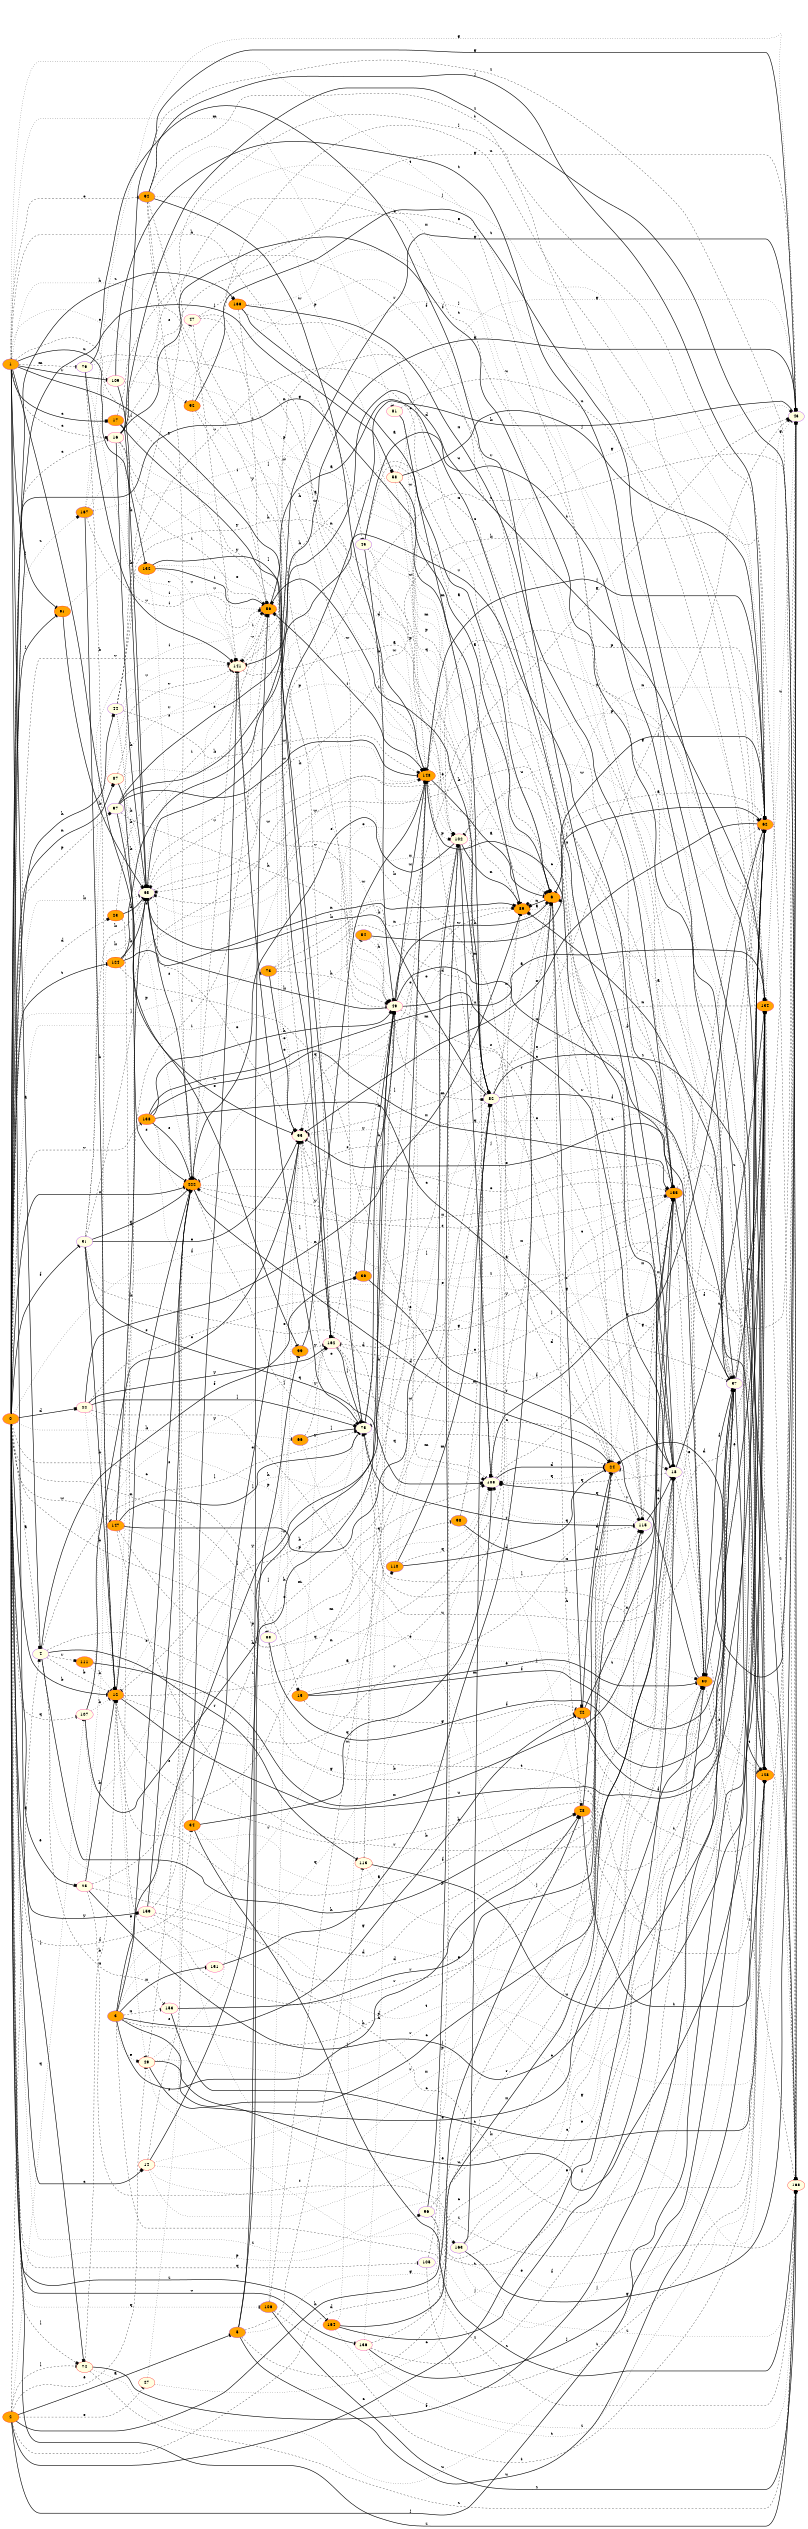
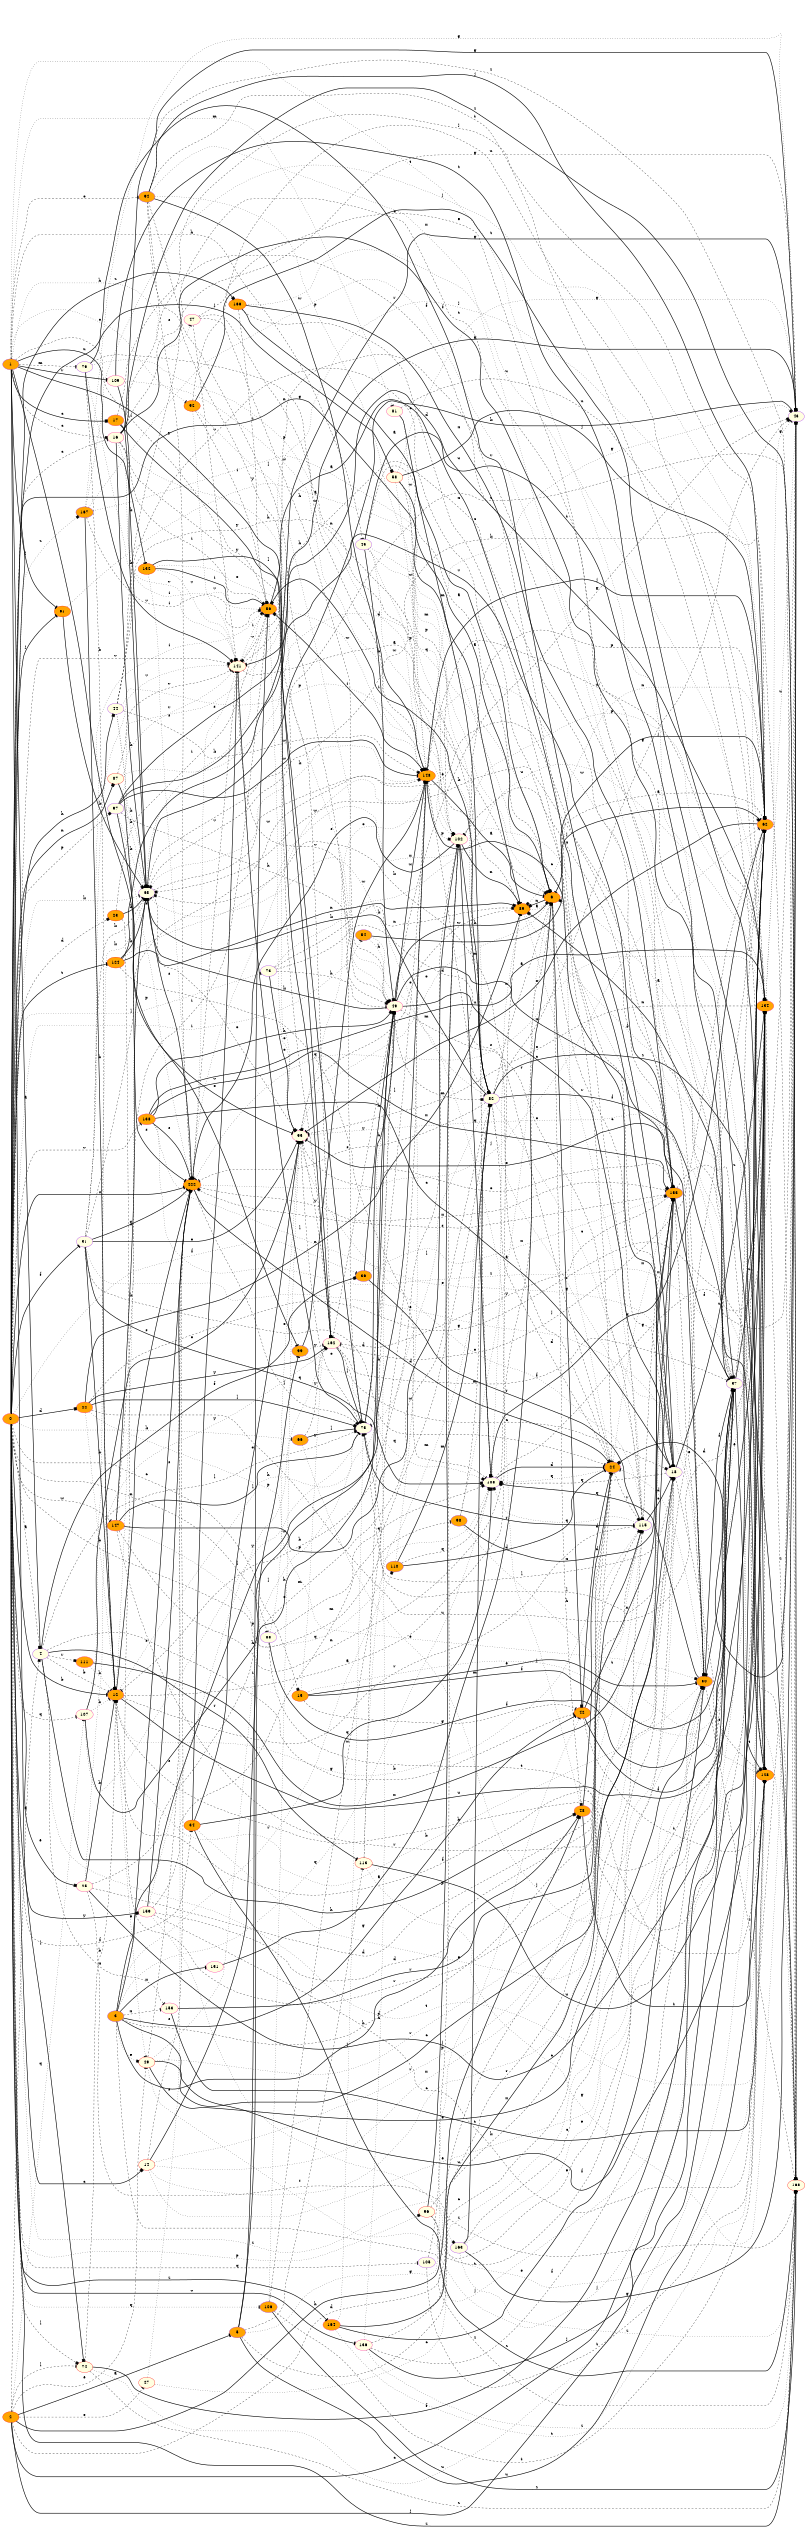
(269, 971) -> (269, 971)
(85, 1407) -> (85, 1407)
(558, 2204) -> (642, 2232)
(427, 2212) -> (427, 2212)
